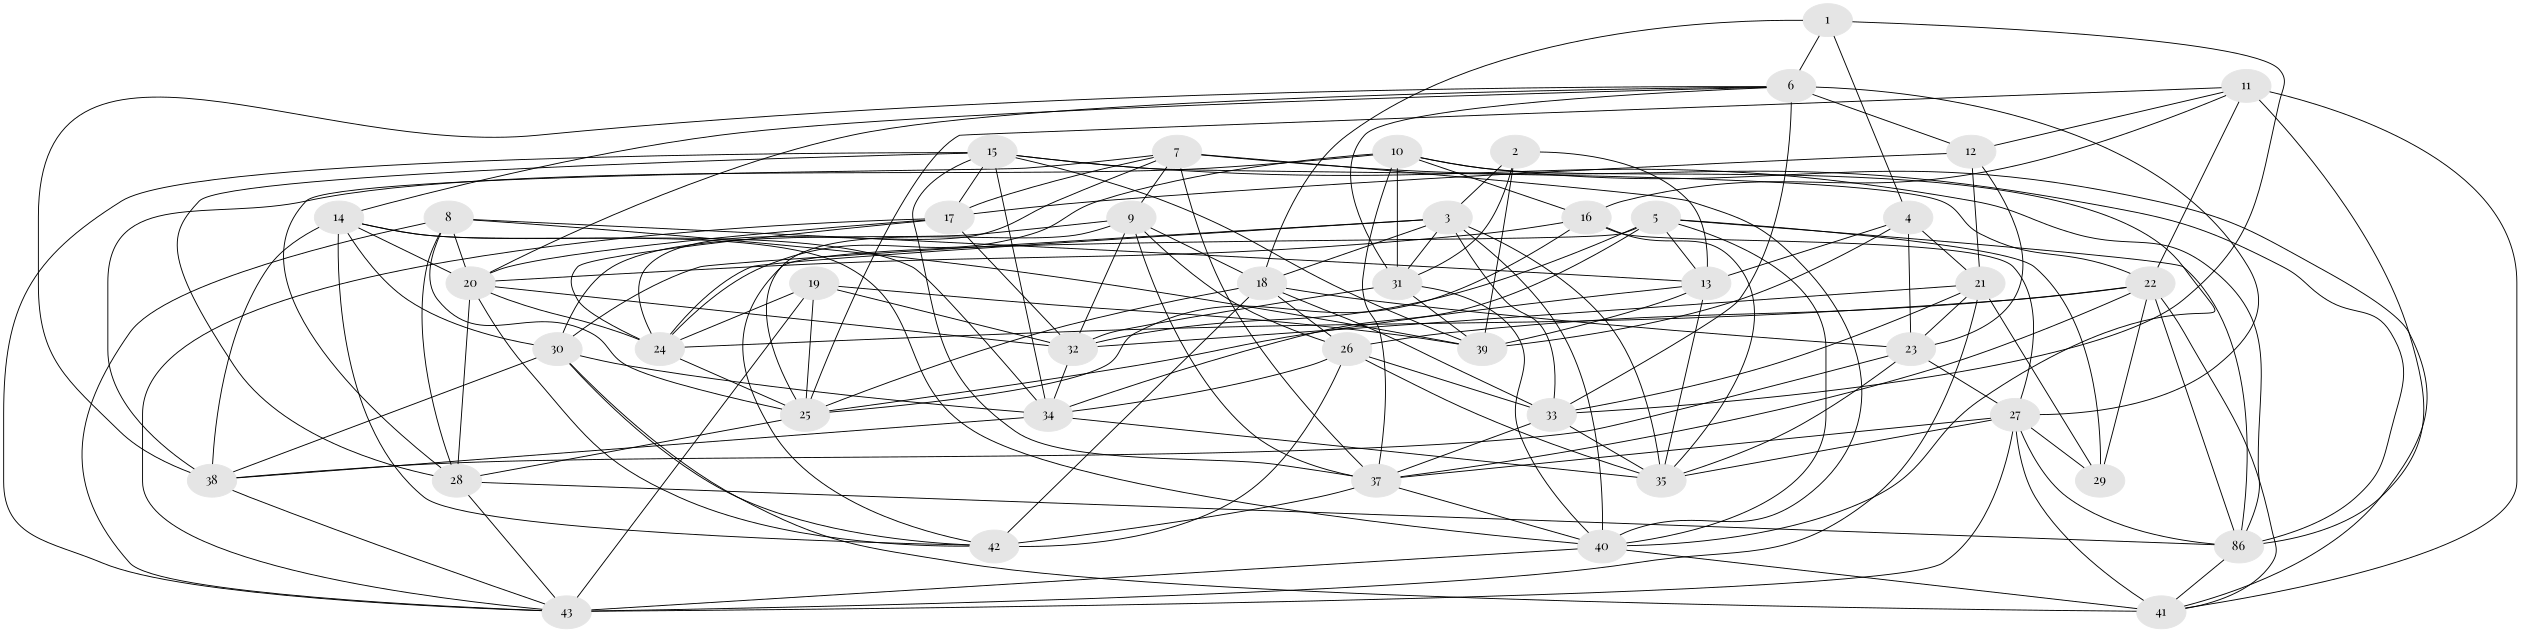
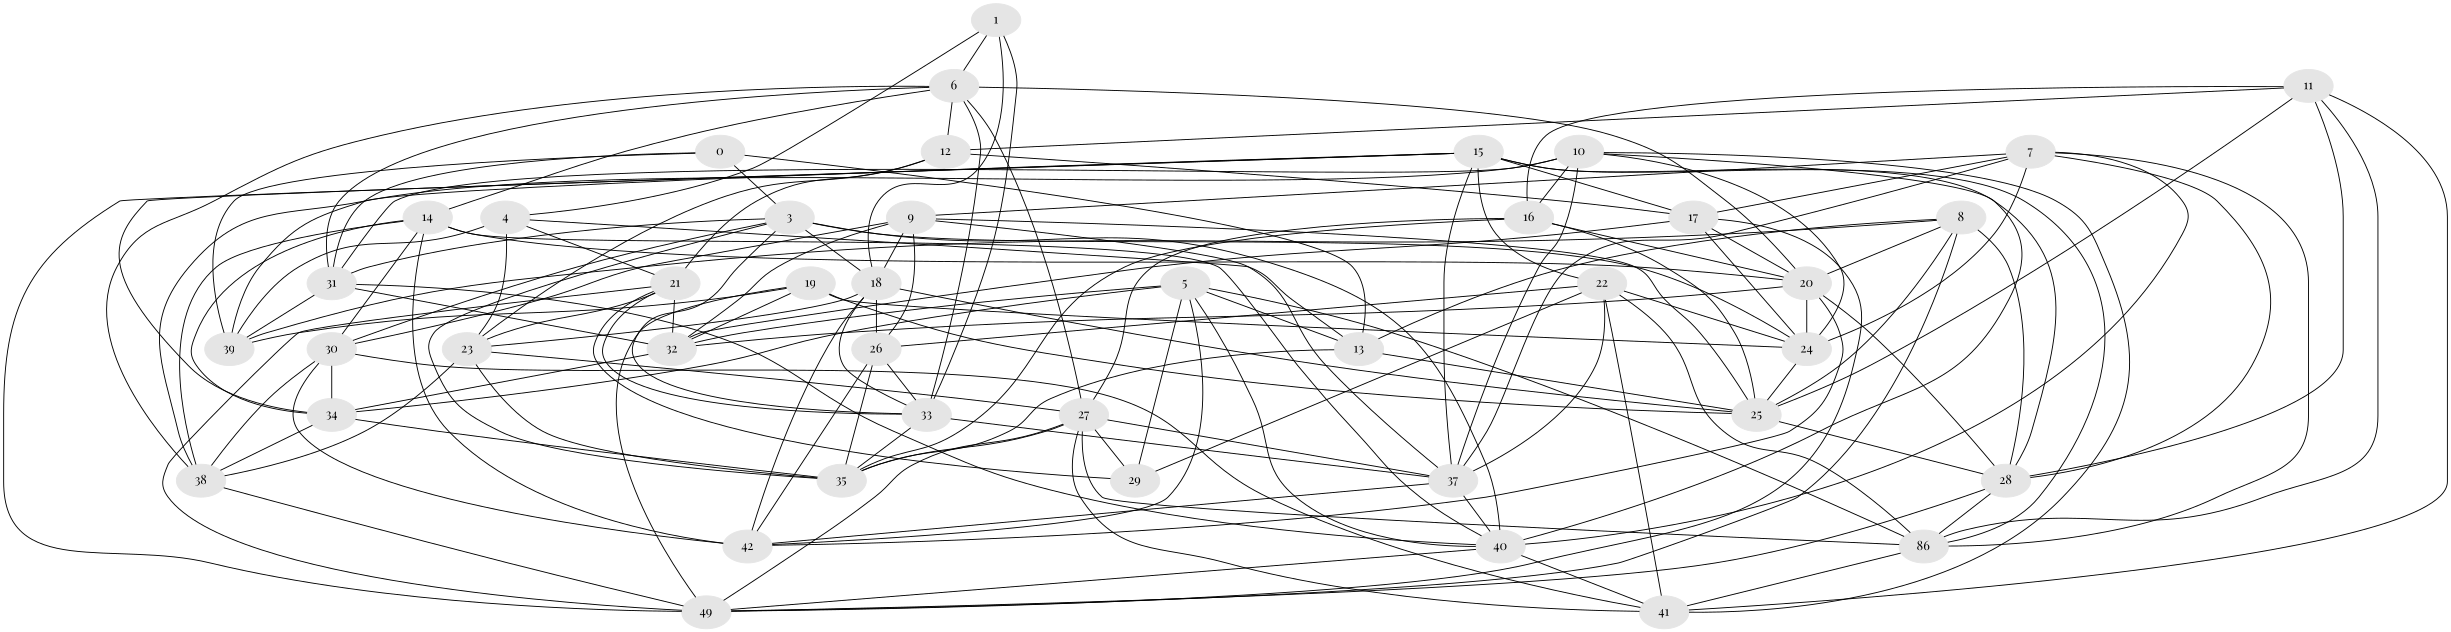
(1515, 152) -> (720, 152)
(2198, 185) -> (2315, 388)
(1570, 328) -> none
(1201, 391) -> none
(567, 612) -> (706, 612)
